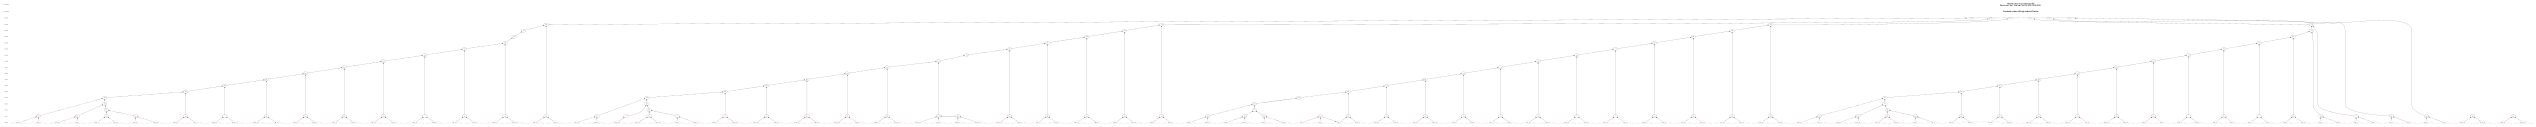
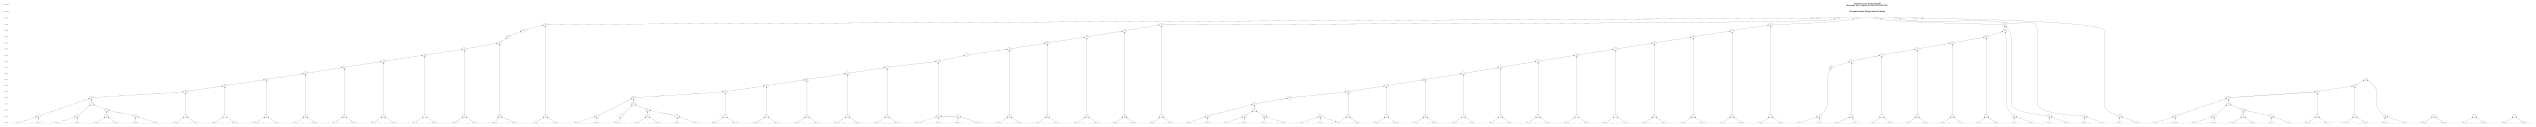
(2078, 73) -> none
